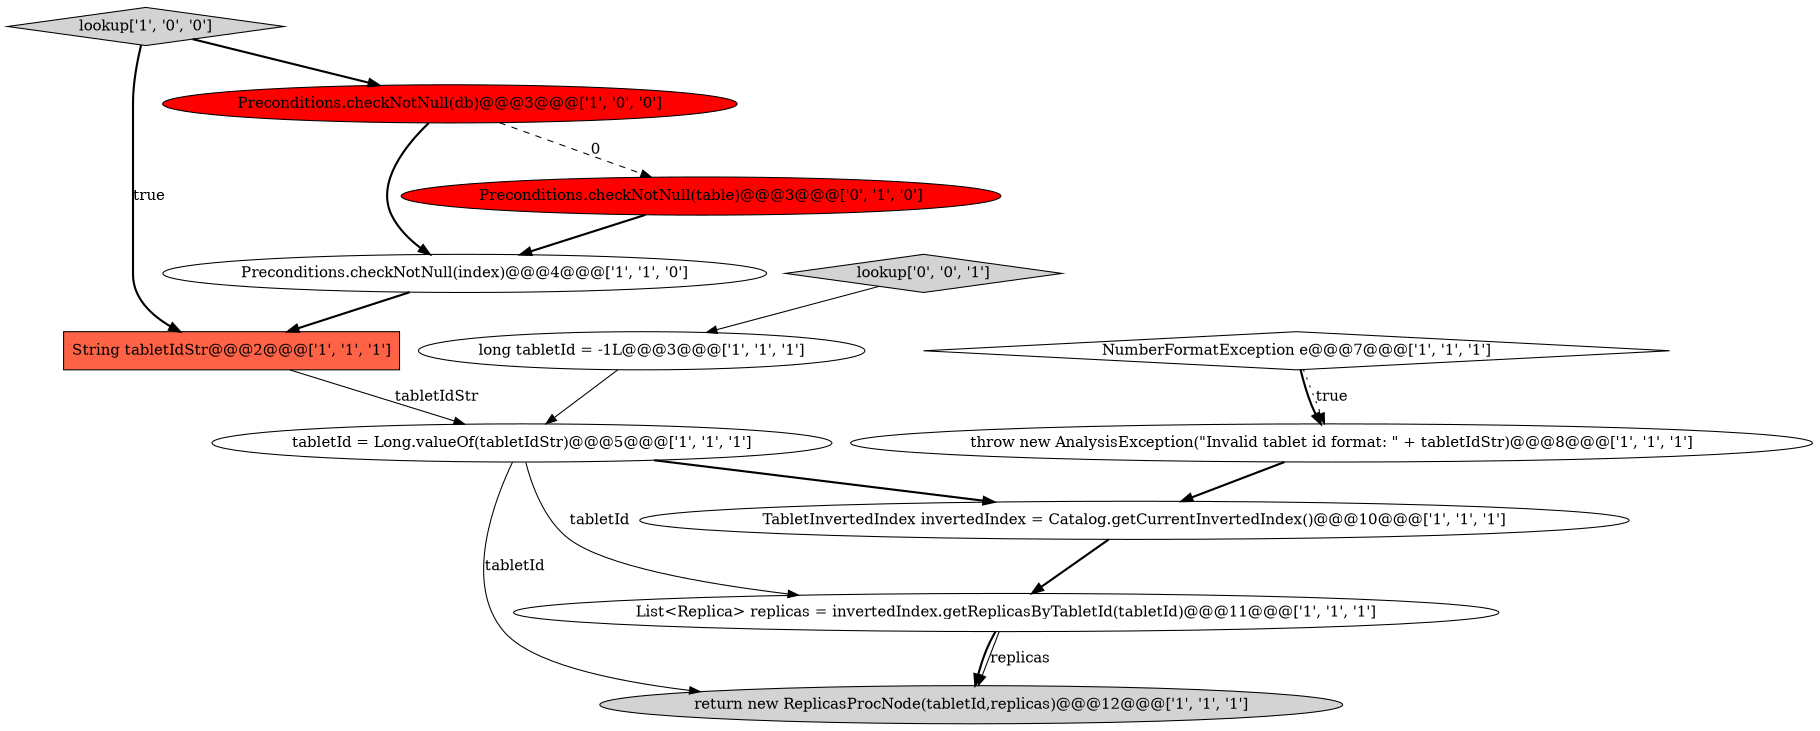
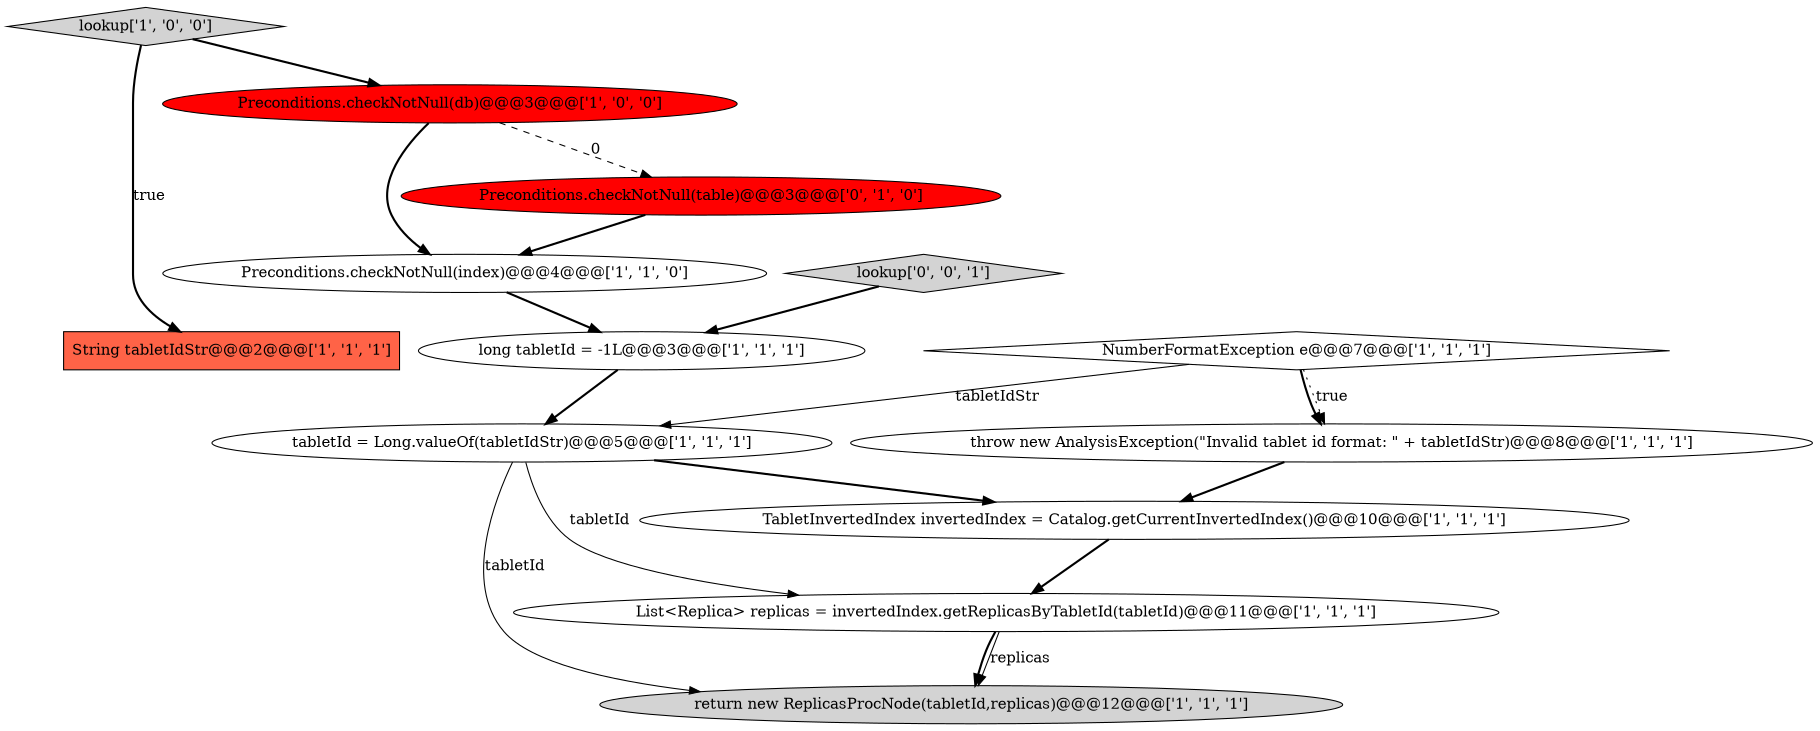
(798, 308) -> (798, 308)
(354, 310) -> (548, 310)
(586, 394) -> (586, 394)
(372, 395) -> (930, 394)
